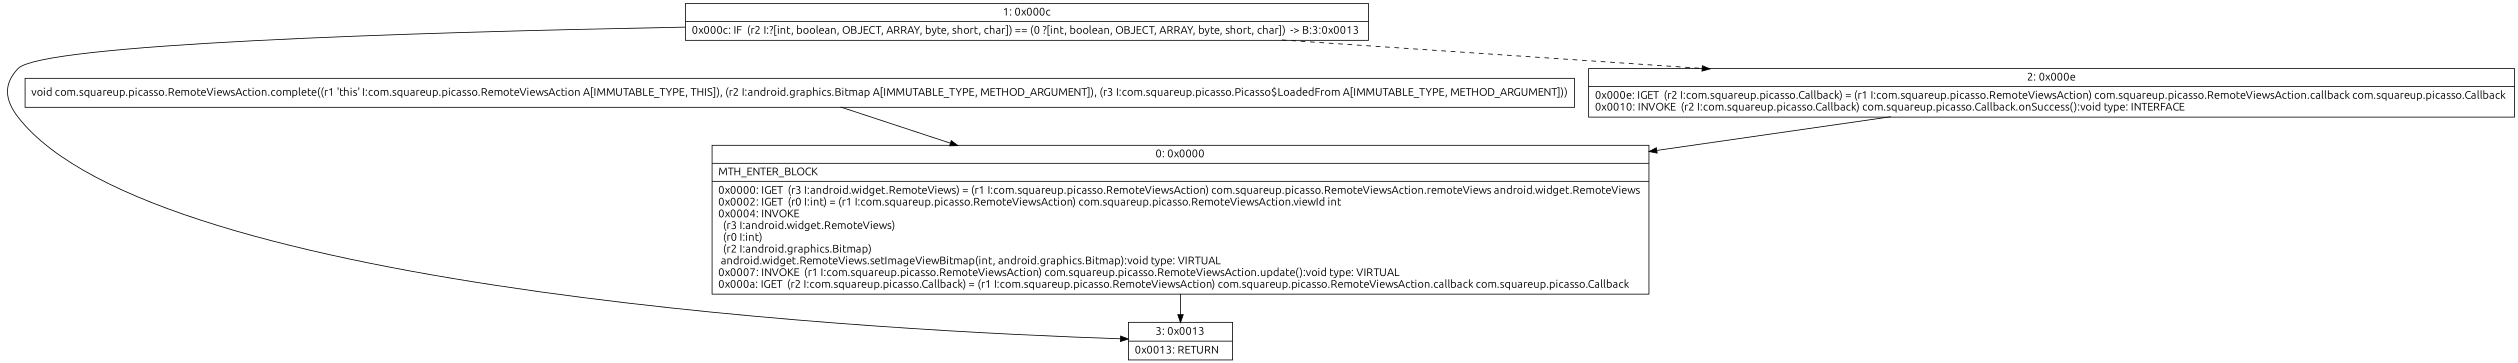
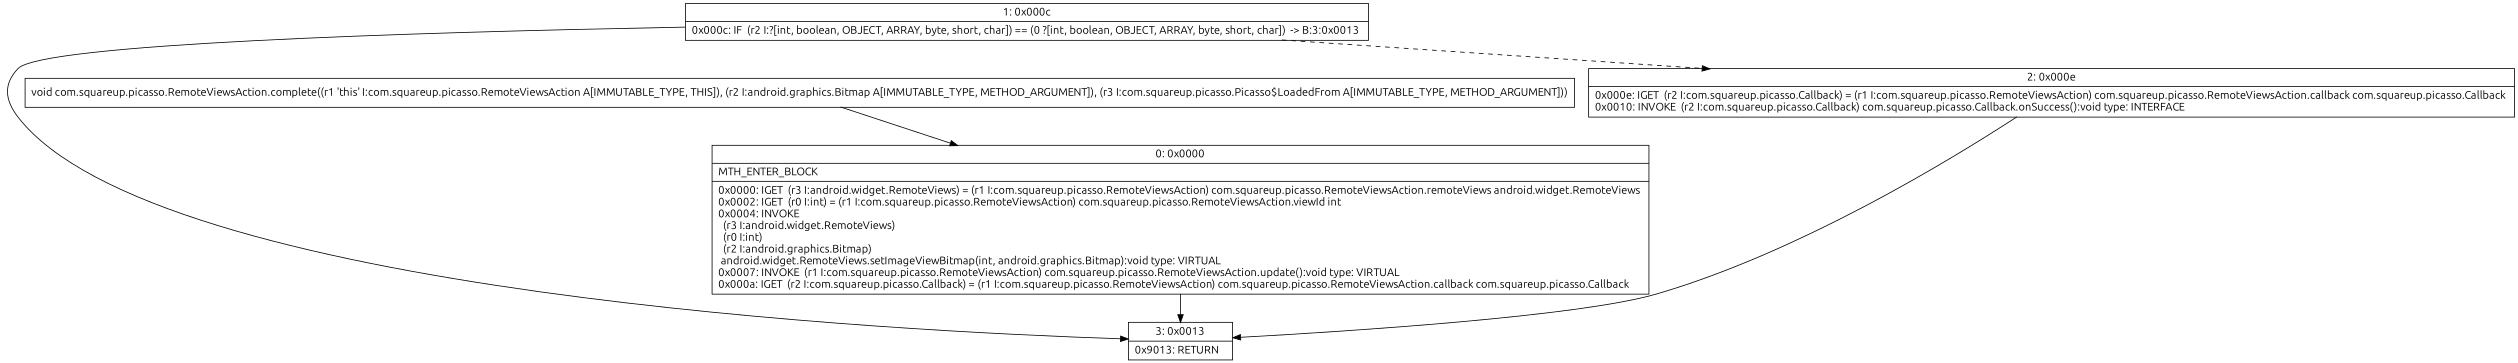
(1774, 134) -> (1649, 296)
(1181, 350) -> (1181, 350)
